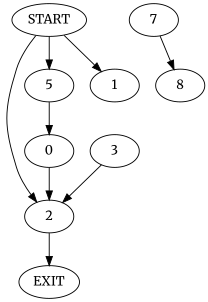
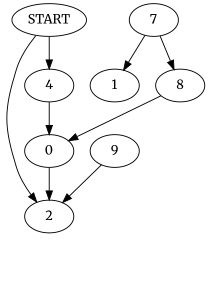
(79, 50) -> (137, 49)
(49, 86) -> (49, 86)
none -> (119, 116)
(115, 151) -> (115, 151)
(49, 282) -> none
